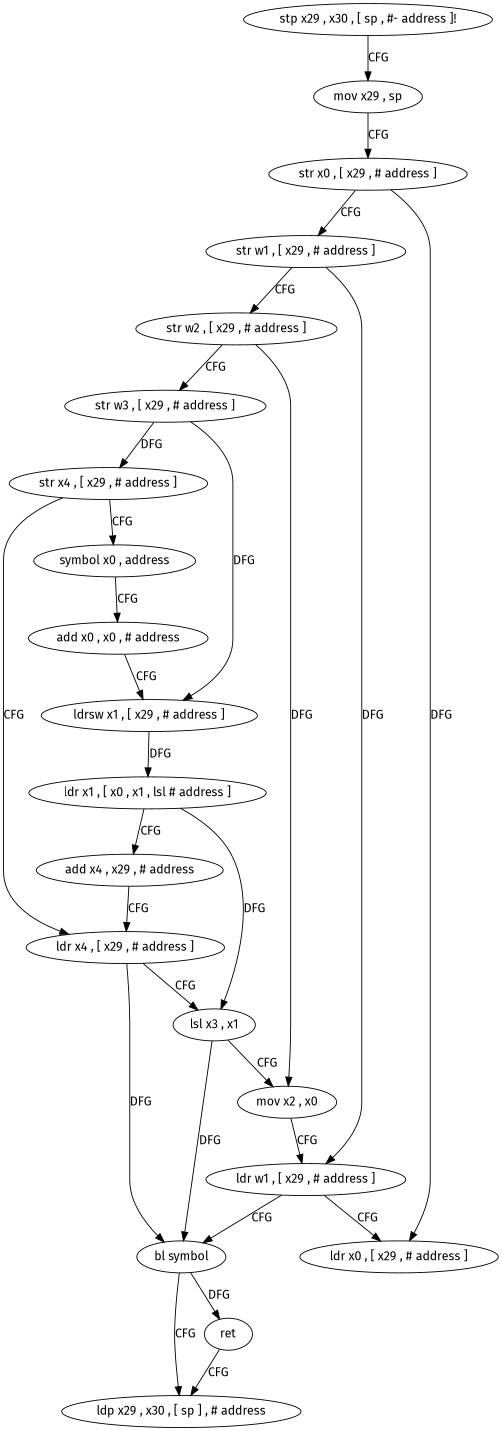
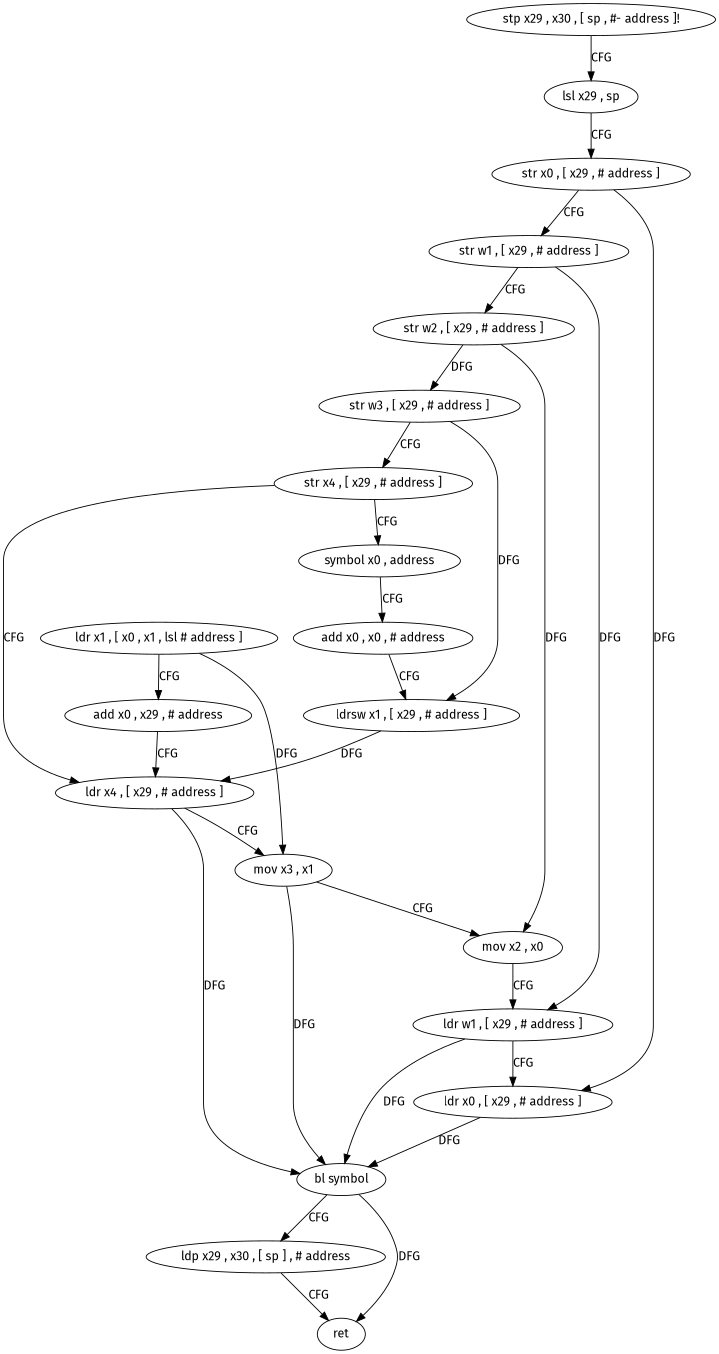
(368, 97) -> (591, 97)
(216, 368) -> (462, 368)
(152, 445) -> (411, 445)
(149, 750) -> (307, 760)
(130, 870) -> (158, 716)
(214, 1025) -> (284, 870)
none -> (428, 1140)
(262, 1218) -> (394, 1102)
(208, 1369) -> (302, 1294)
